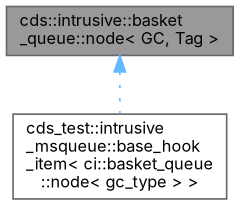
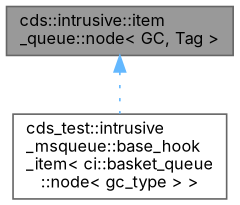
(120, 31) -> (120, 31)
